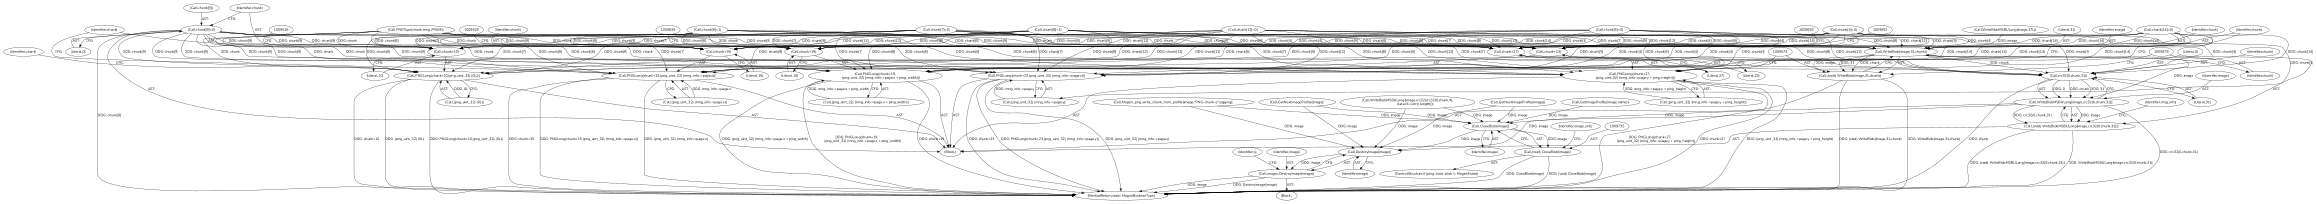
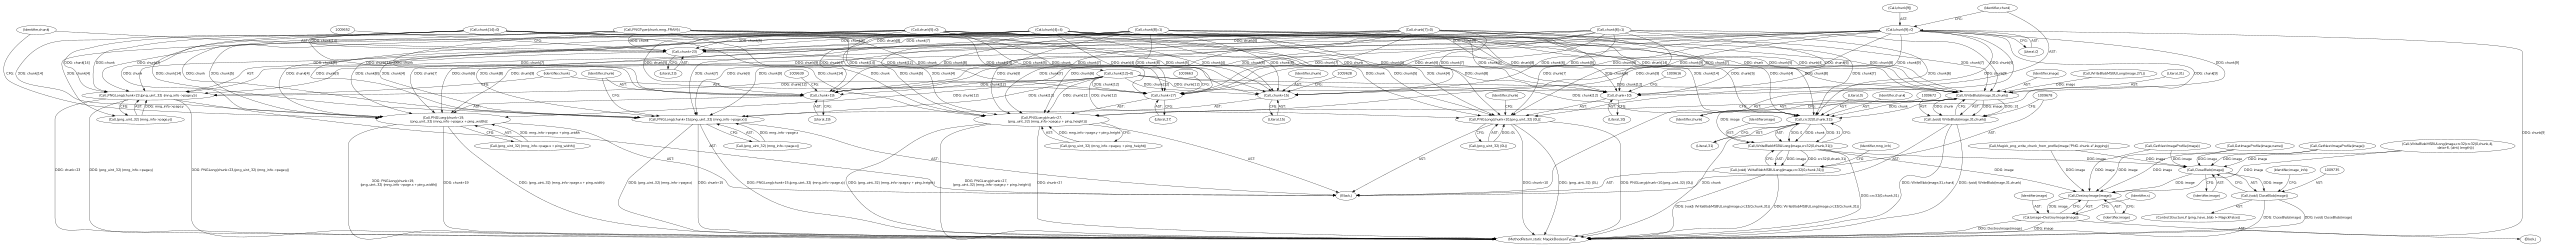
(1619, 37) -> (872, 60)
(898, 48) -> none
none -> (2158, 154)
